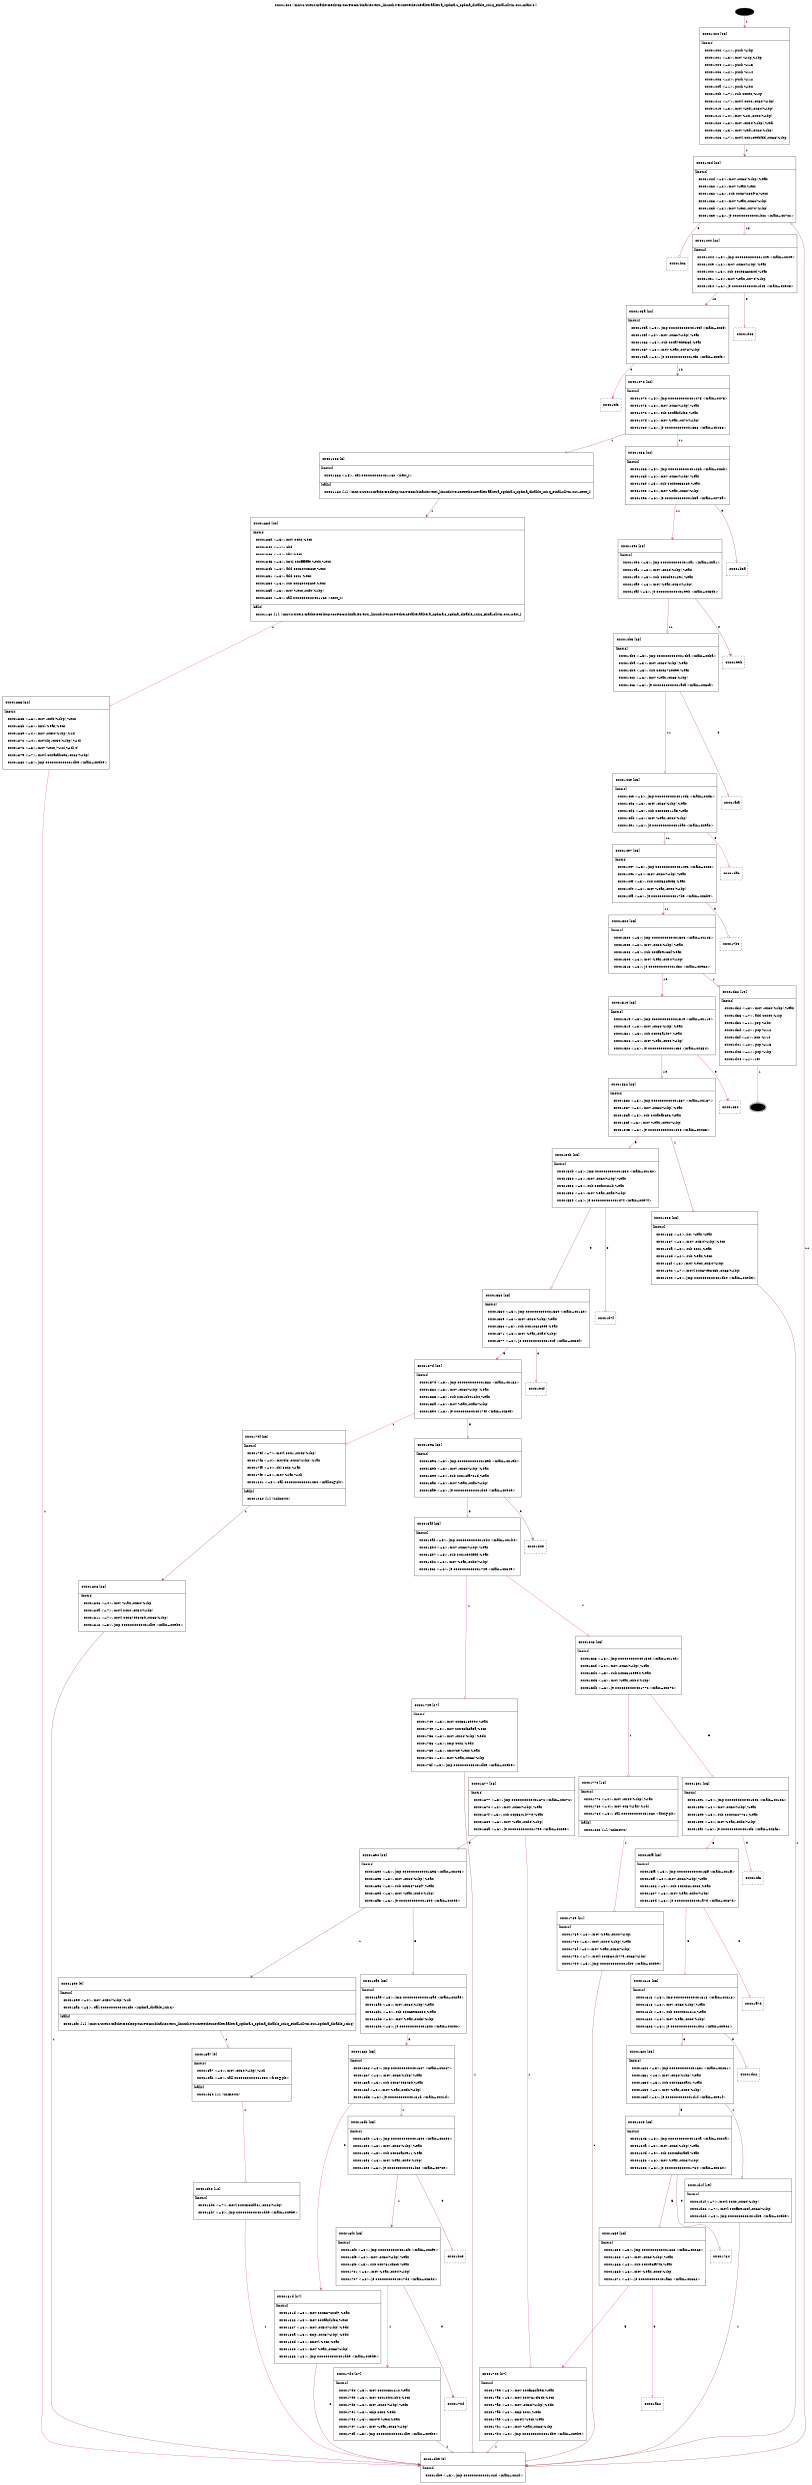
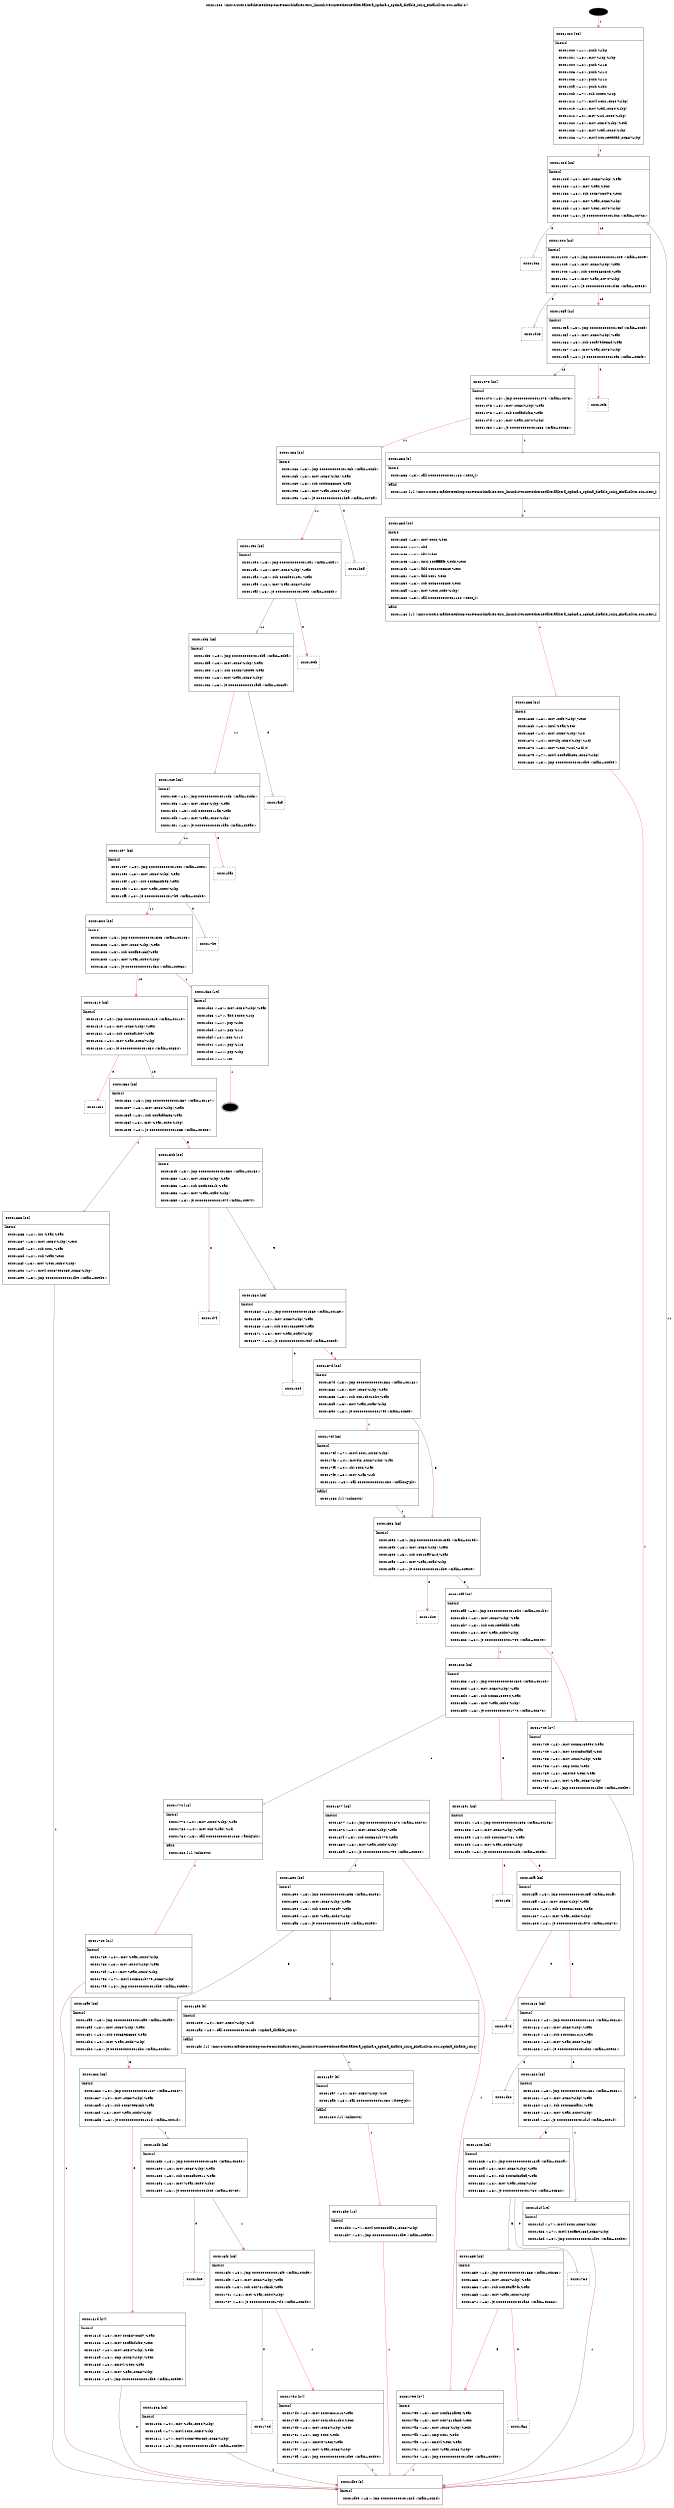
(207, 1542) -> (400, 1511)
